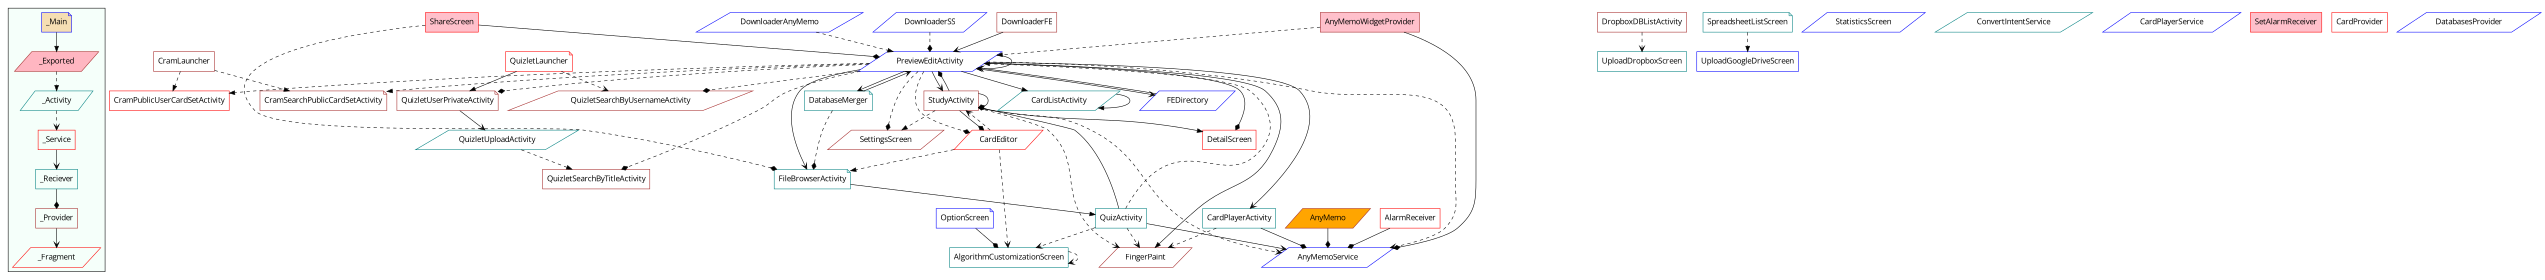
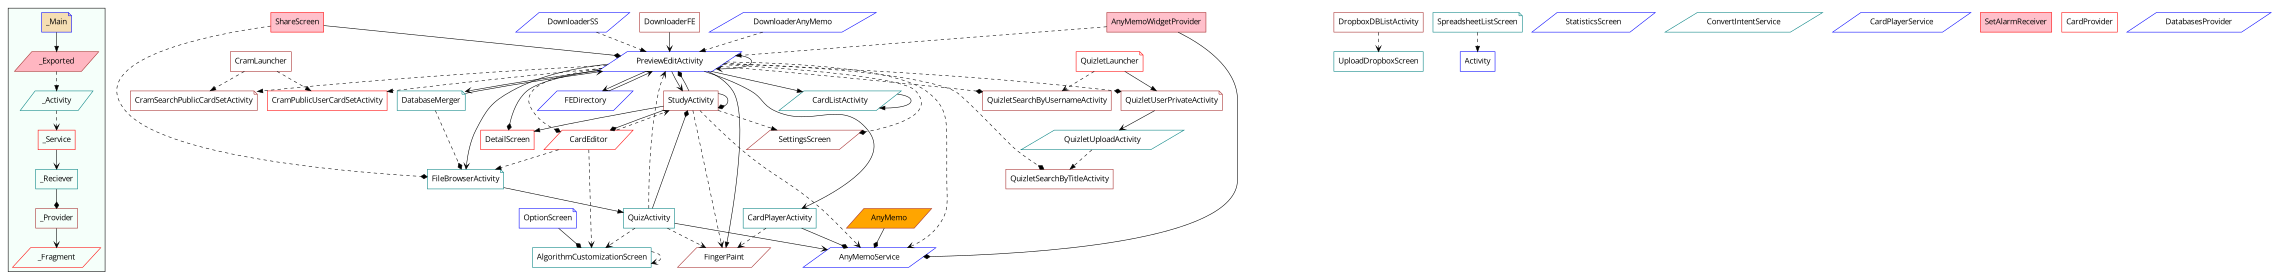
(930, 39) -> (619, 41)
(1748, 62) -> (1478, 62)
(1245, 89) -> (651, 142)
(630, 101) -> (1047, 101)
(1410, 218) -> none
